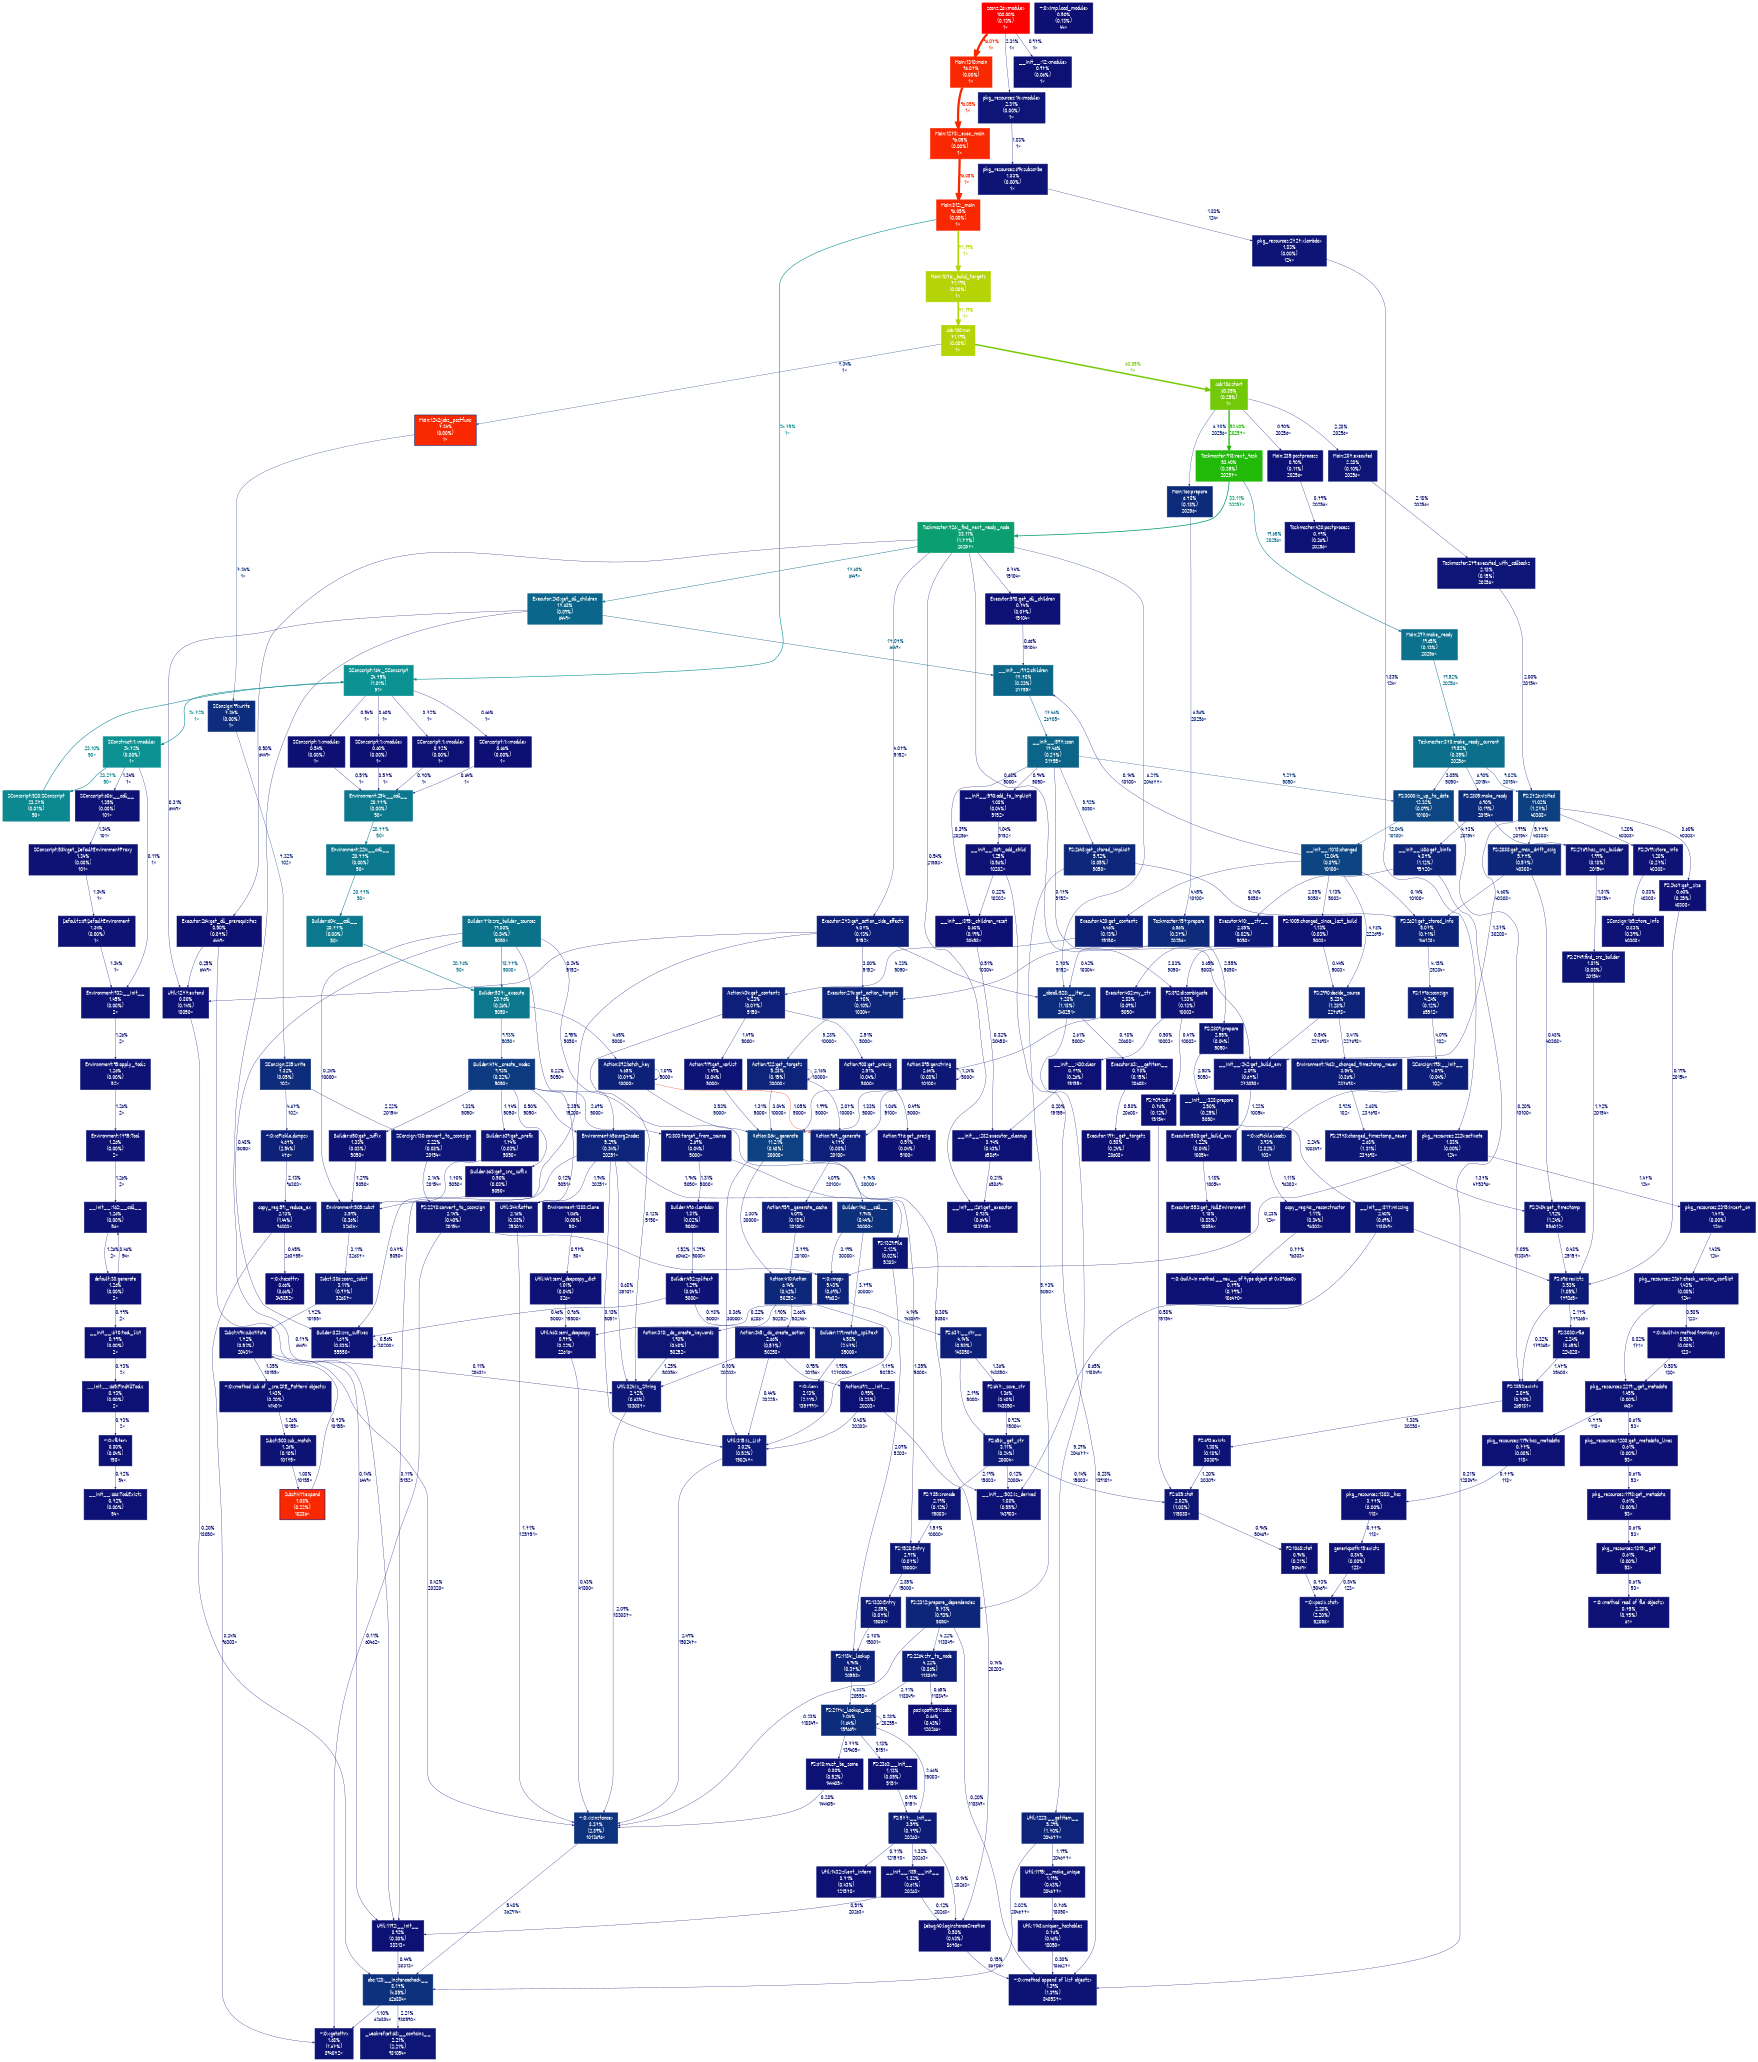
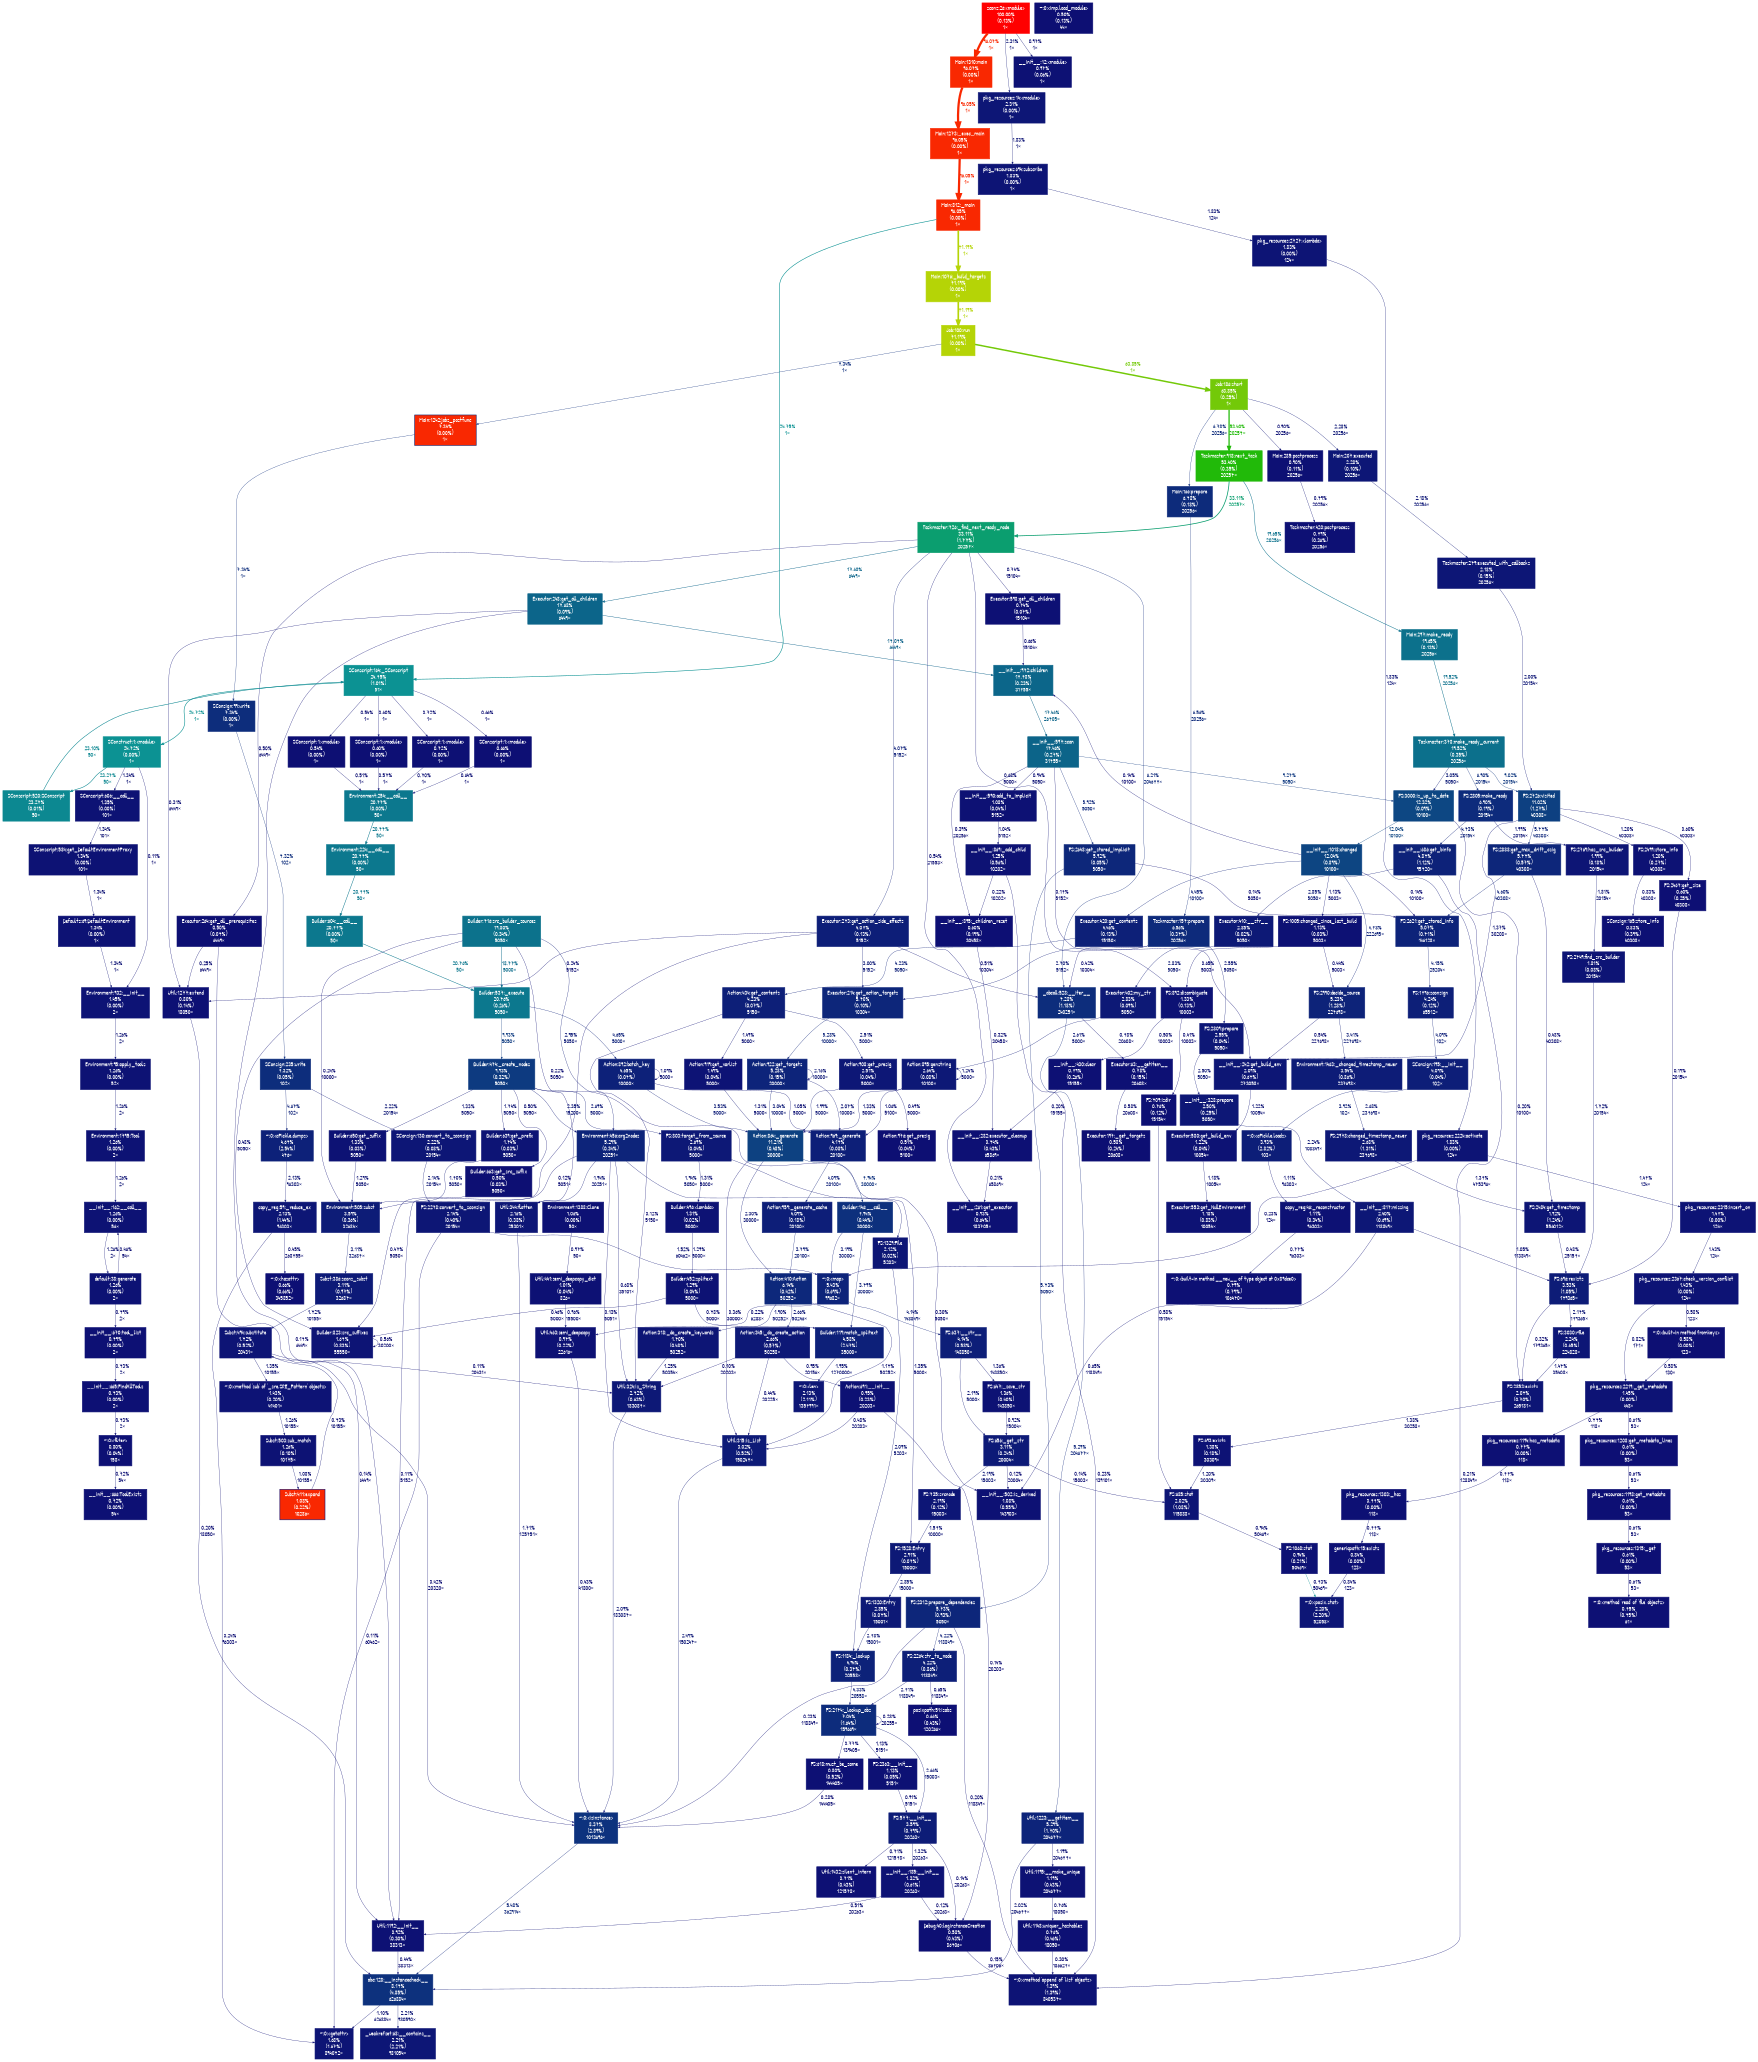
(745, 1090) -> (745, 1090)
(678, 1343) -> (678, 1343)
(1310, 1584) -> (1310, 1584)
